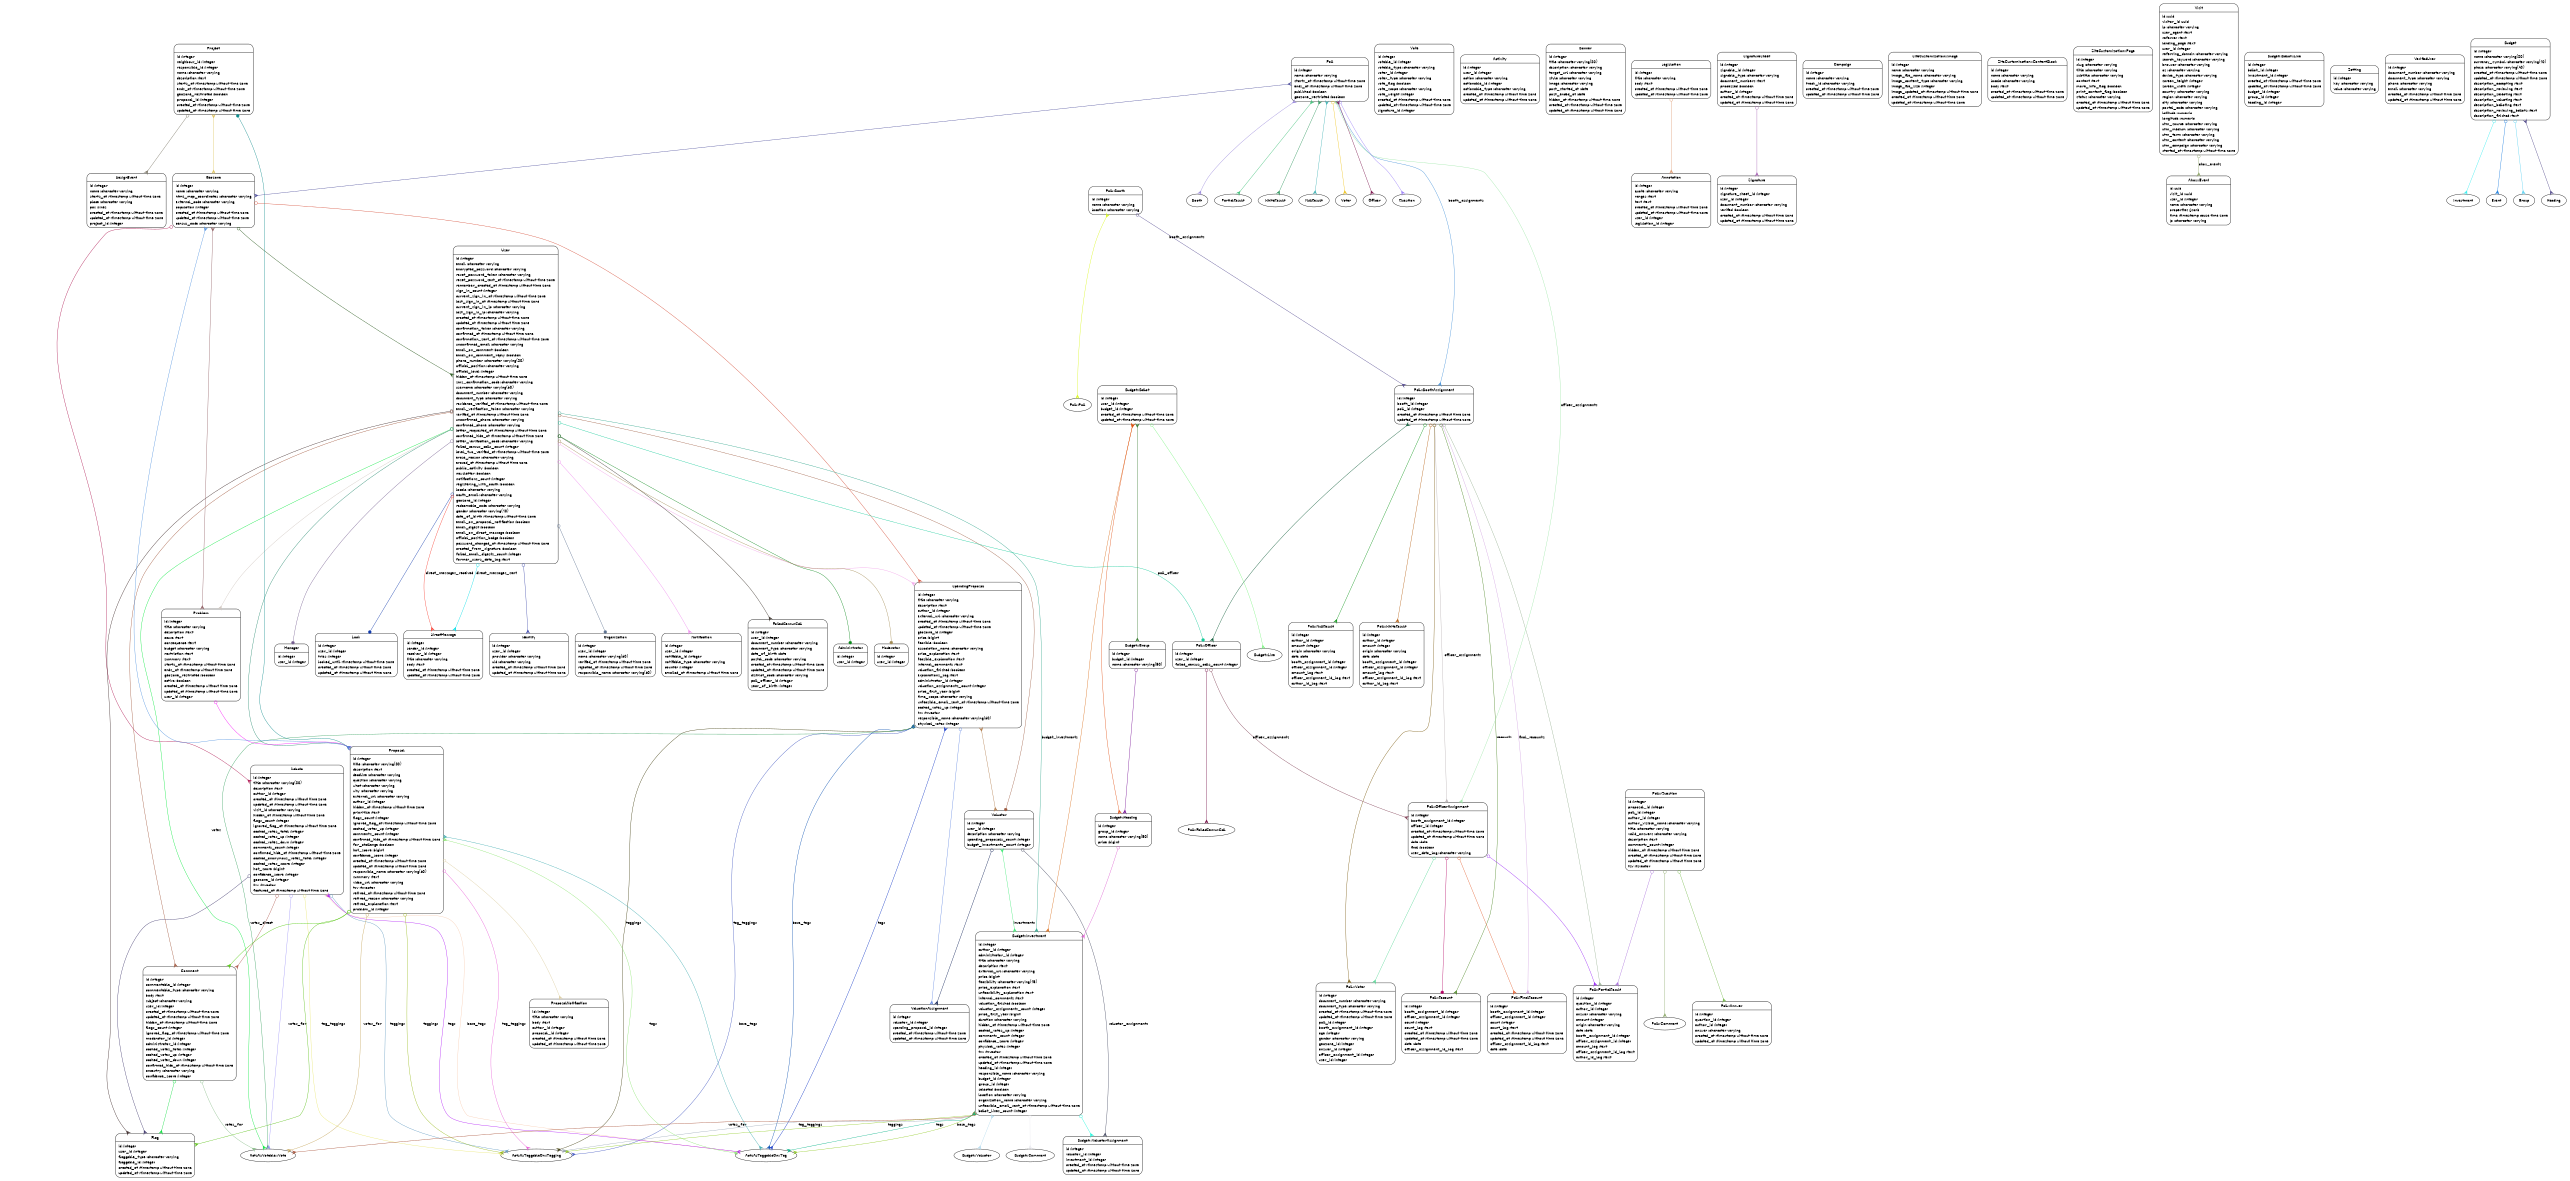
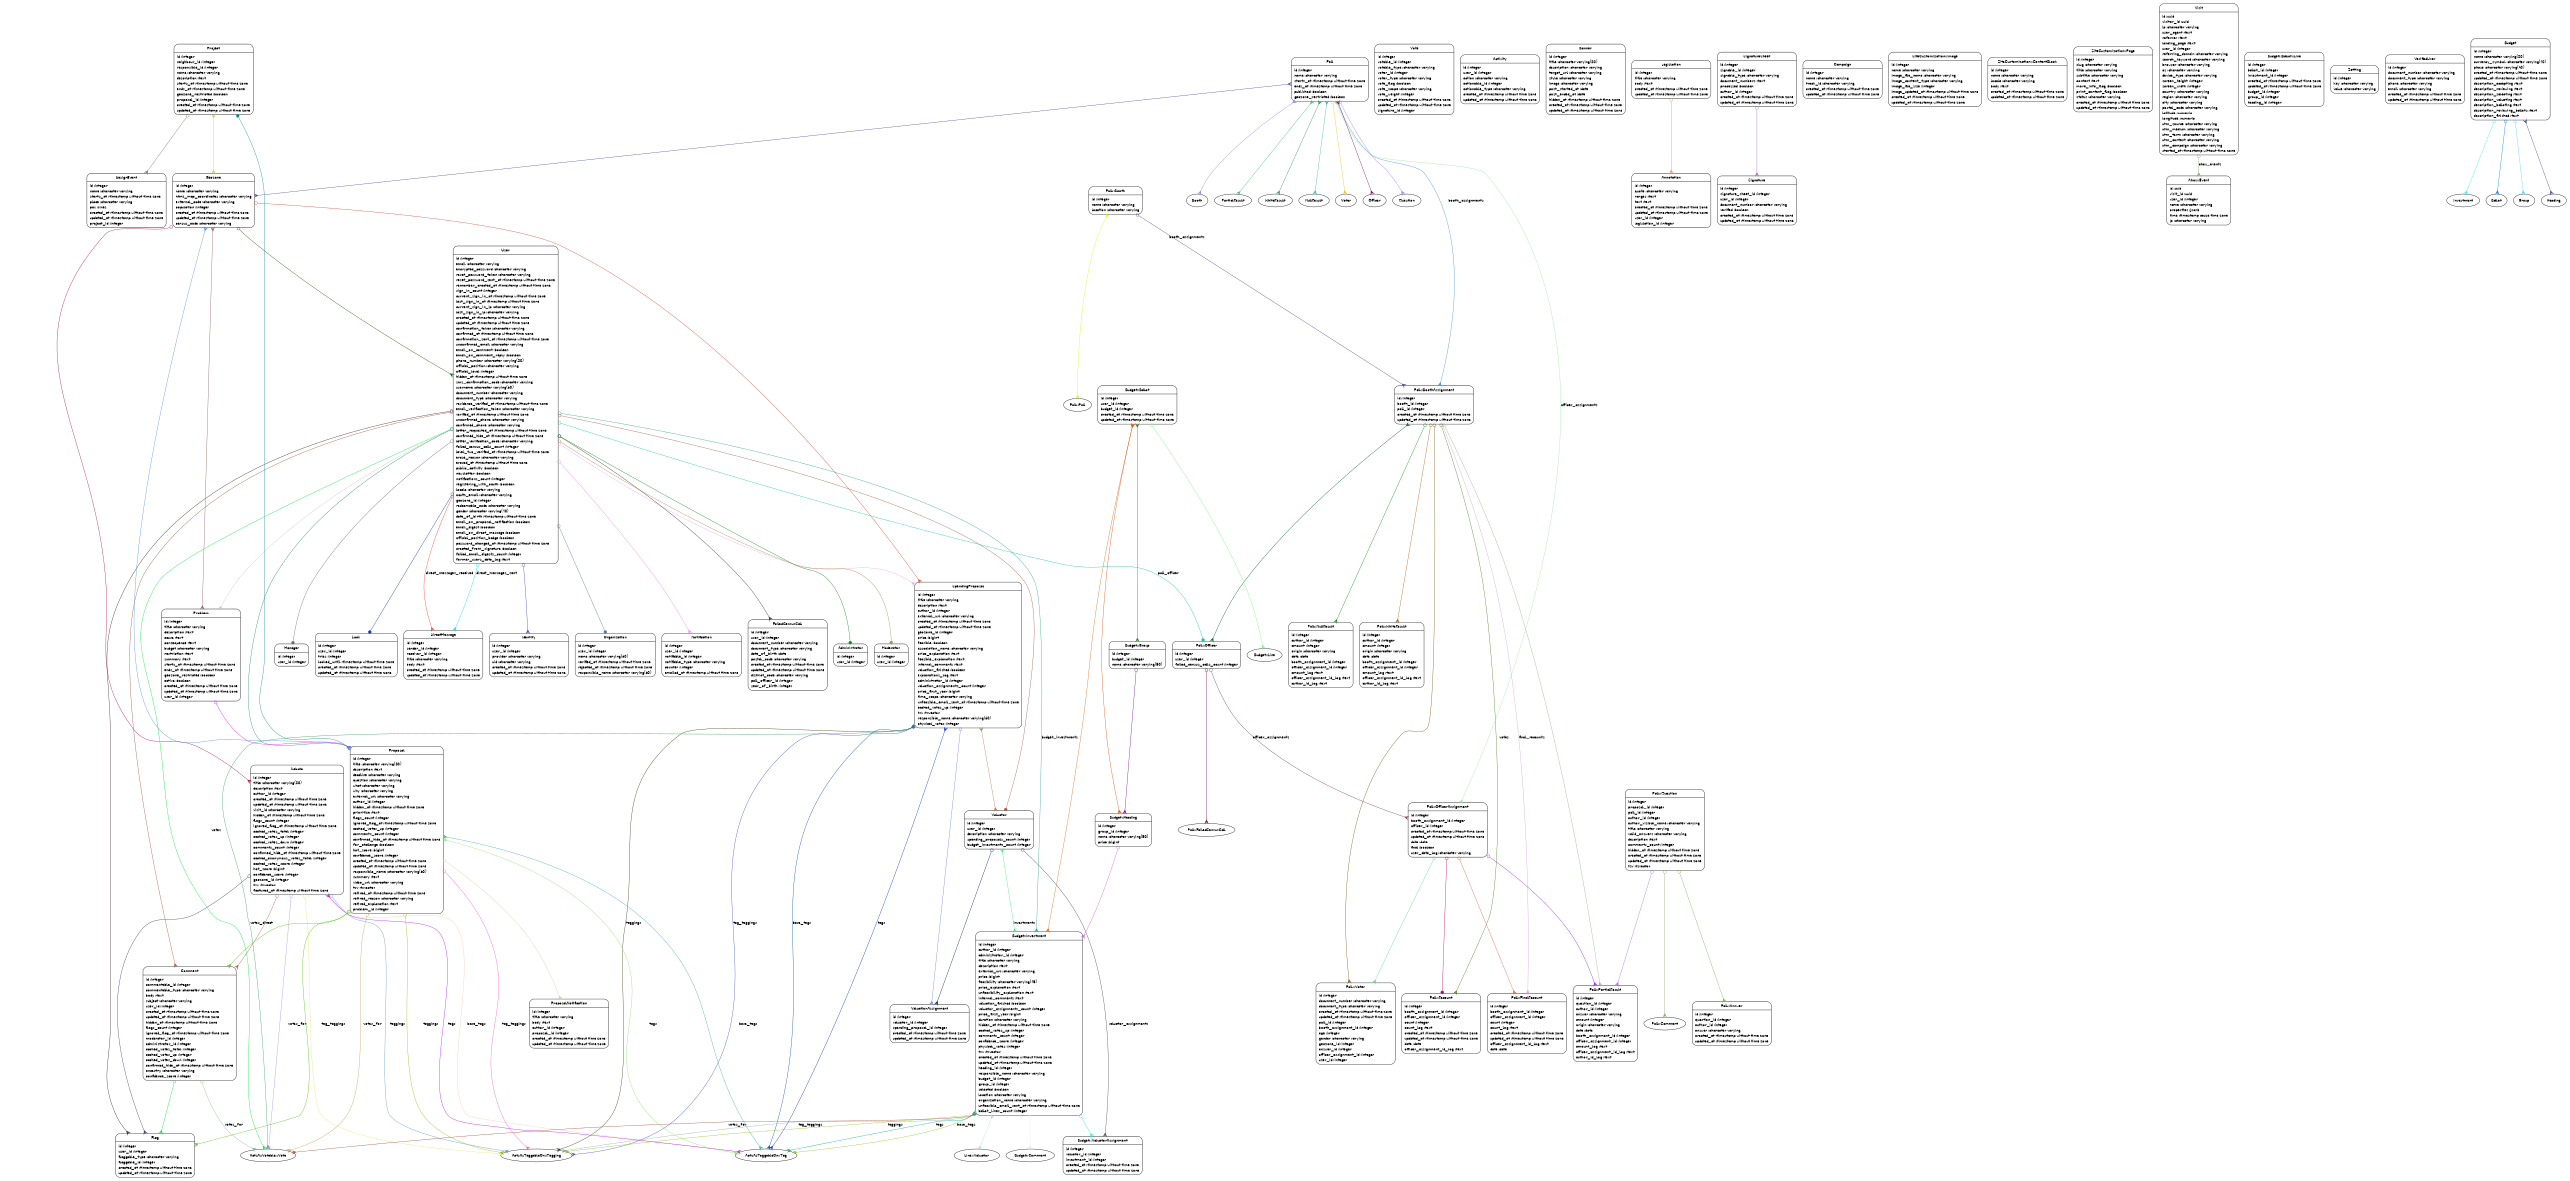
(2497, 200) -> (2497, 200)
(1441, 613) -> none
(1504, 737) -> (1504, 737)
(977, 1155) -> (977, 1155)
